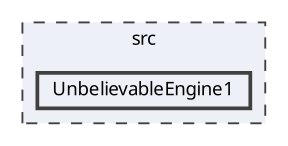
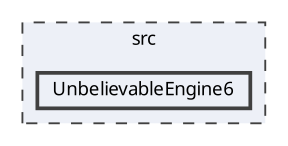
(144, 91) -> (144, 91)
